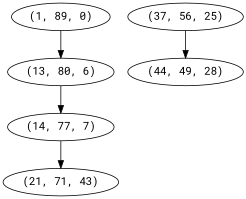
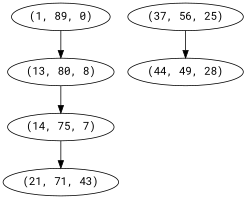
(61, 72) -> (61, 72)
(61, 127) -> (61, 127)
